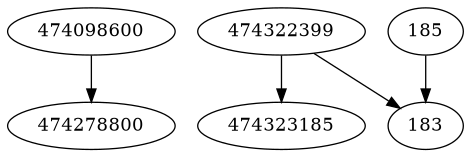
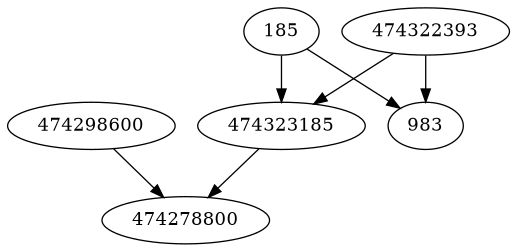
(91, 31) -> (91, 126)
(281, 31) -> (426, 31)
none -> (281, 72)
(426, 126) -> (426, 126)
none -> (238, 168)
